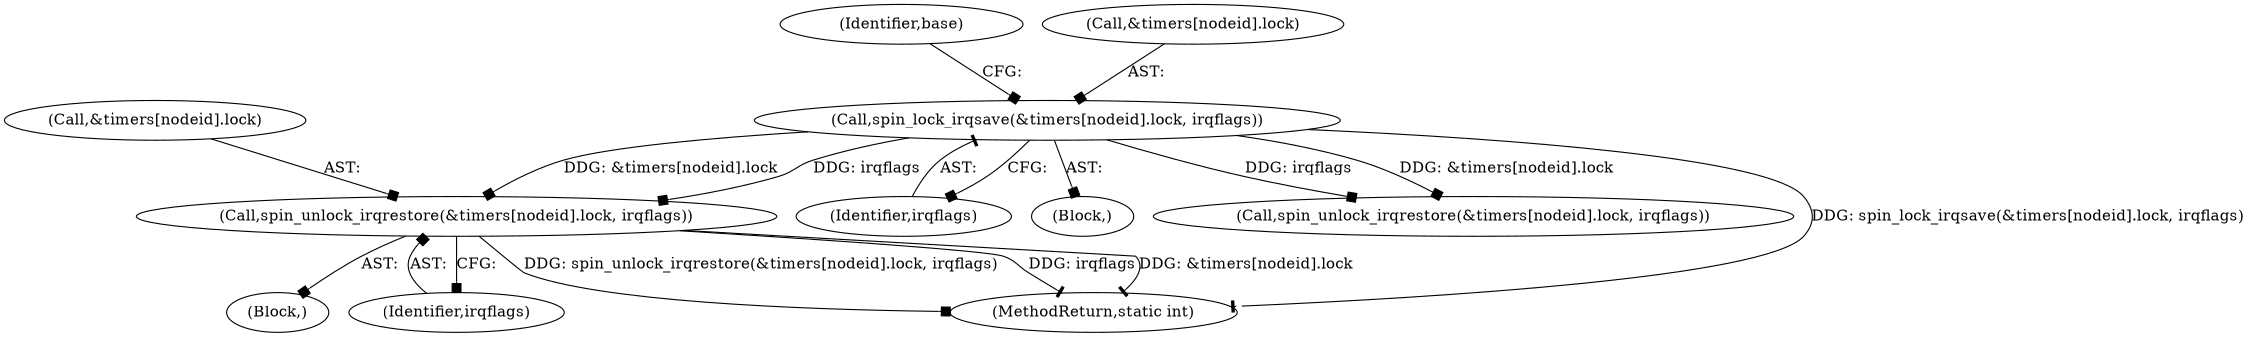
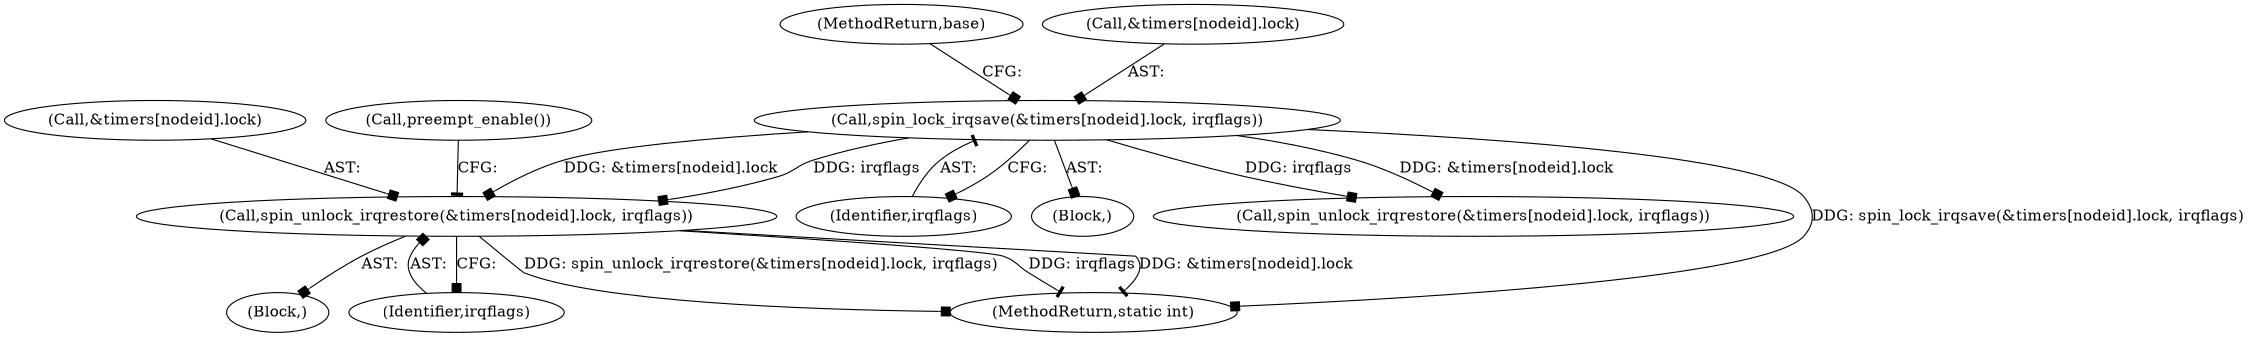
(902, 24) -> (902, 24)
none -> (459, 120)
(1794, 241) -> (1794, 241)
